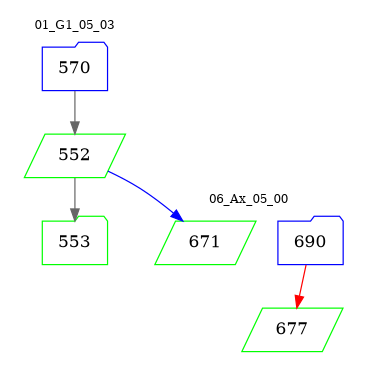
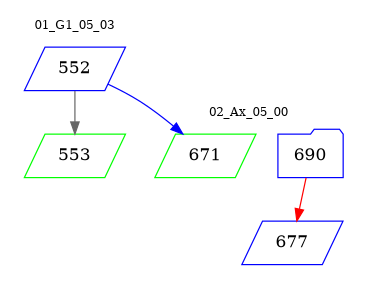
(75, 69) -> none
(75, 156) -> (75, 69)
(249, 200) -> (249, 113)
(75, 243) -> (75, 156)
(292, 330) -> (292, 243)
